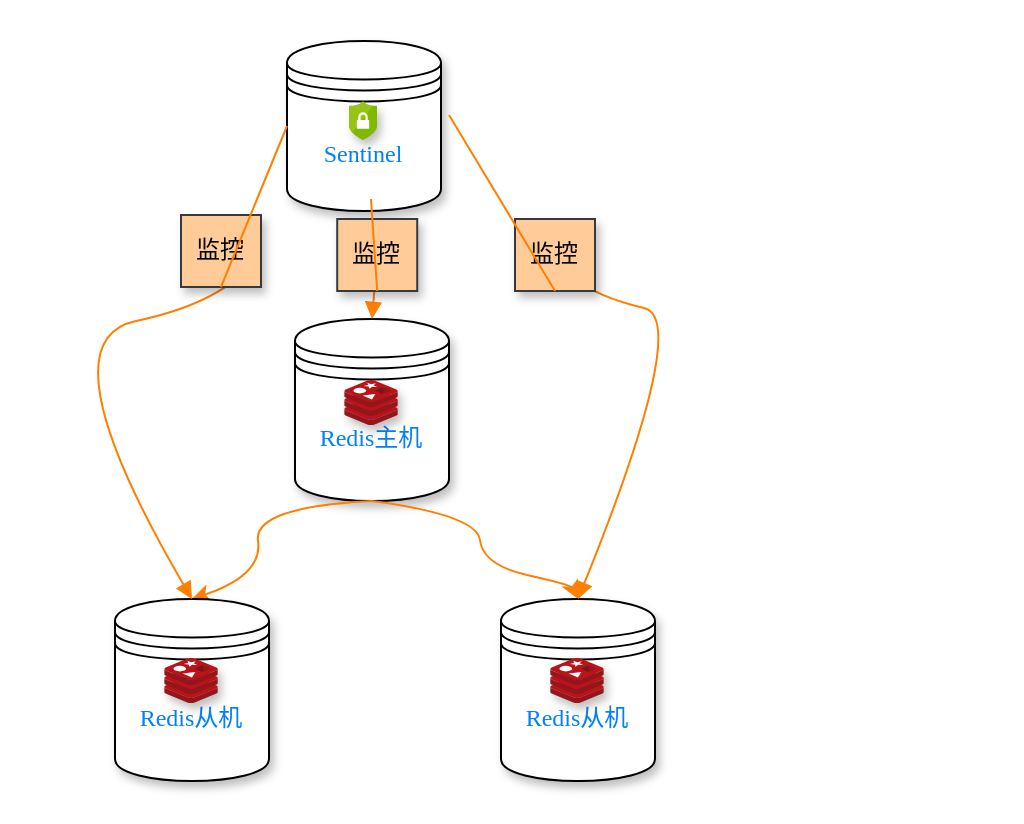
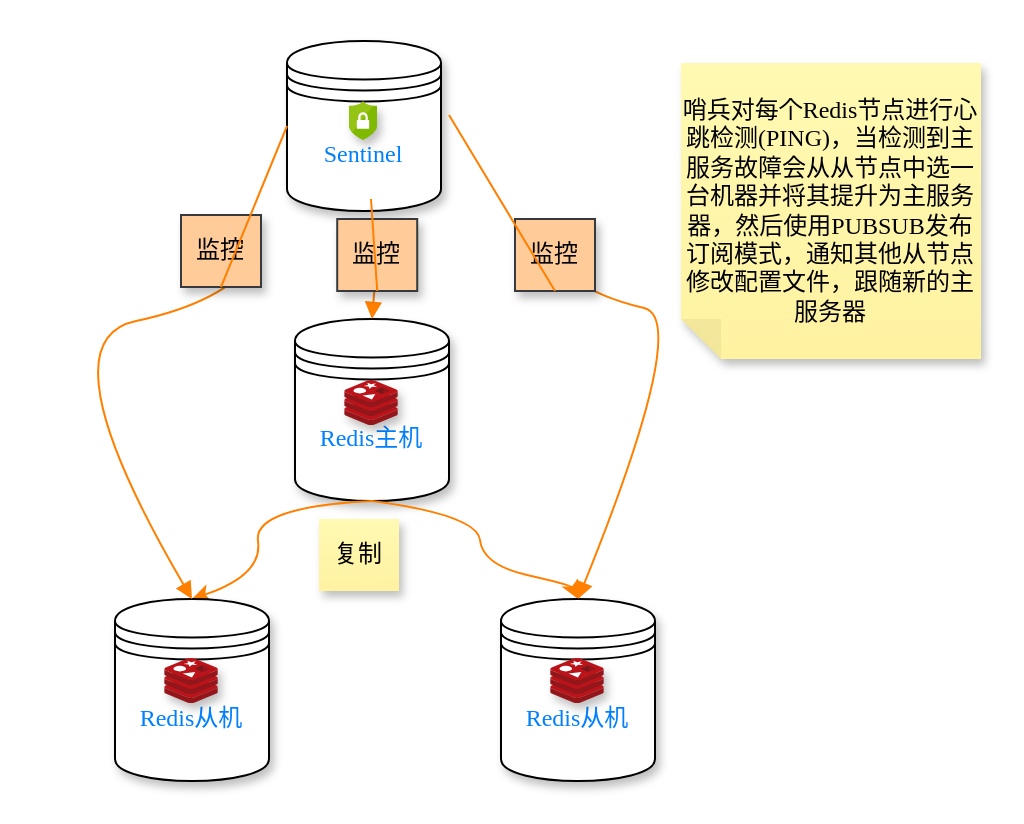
none -> (831, 211)
none -> (359, 555)
